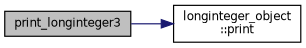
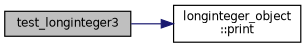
(68, 24) -> (68, 24)
